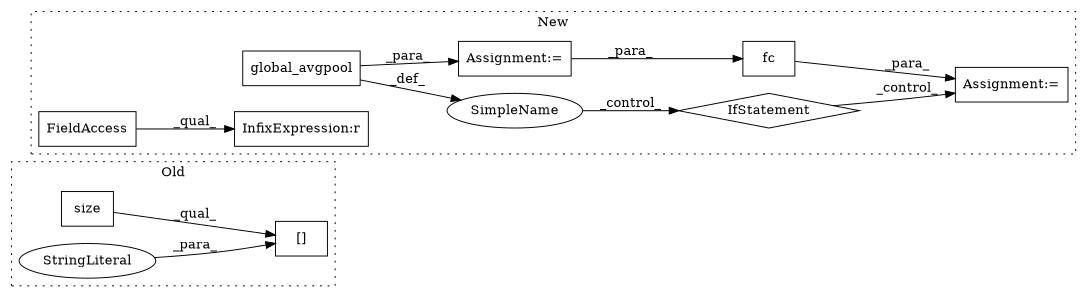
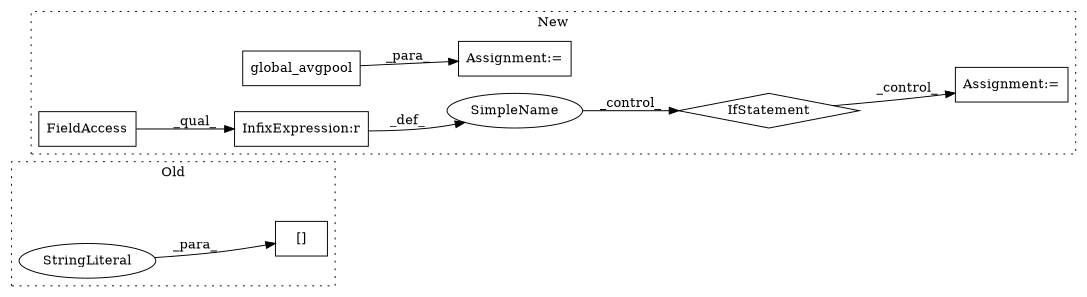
(769, 59) -> none
(406, 89) -> (412, 130)
(87, 209) -> none
